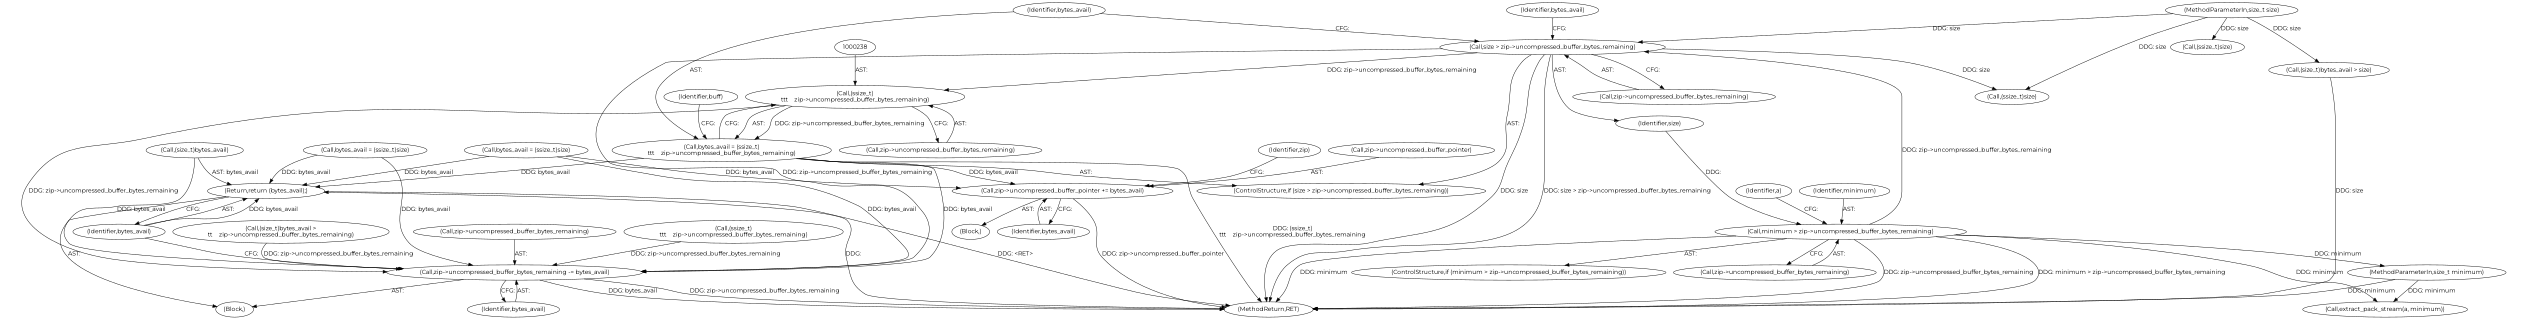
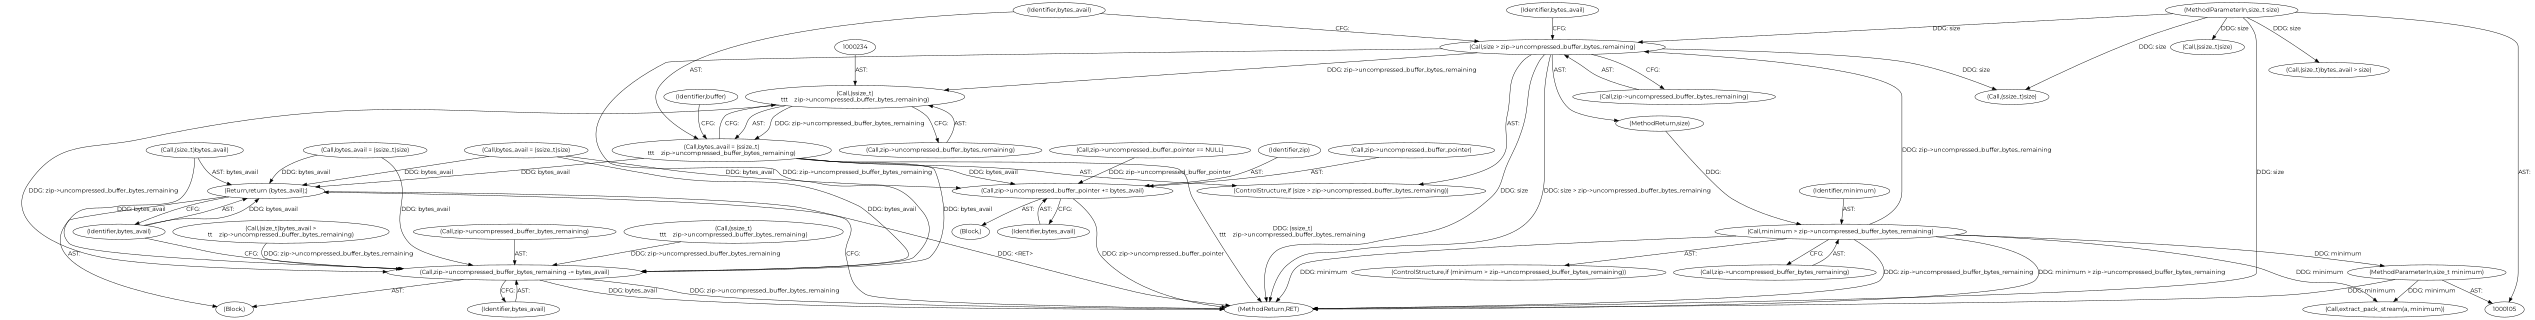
(855, 47) -> (855, 47)
(701, 97) -> (701, 97)
(1660, 124) -> (1660, 124)
none -> (1150, 150)
(1258, 173) -> (1258, 173)
(1764, 191) -> none
(854, 254) -> (854, 254)
(1927, 304) -> (1977, 295)
none -> (2505, 309)
